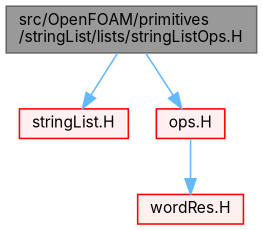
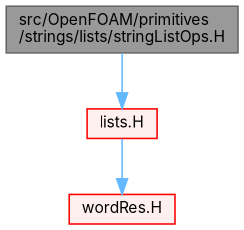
(131, 30) -> (122, 30)
(74, 124) -> none
(191, 124) -> (122, 124)
